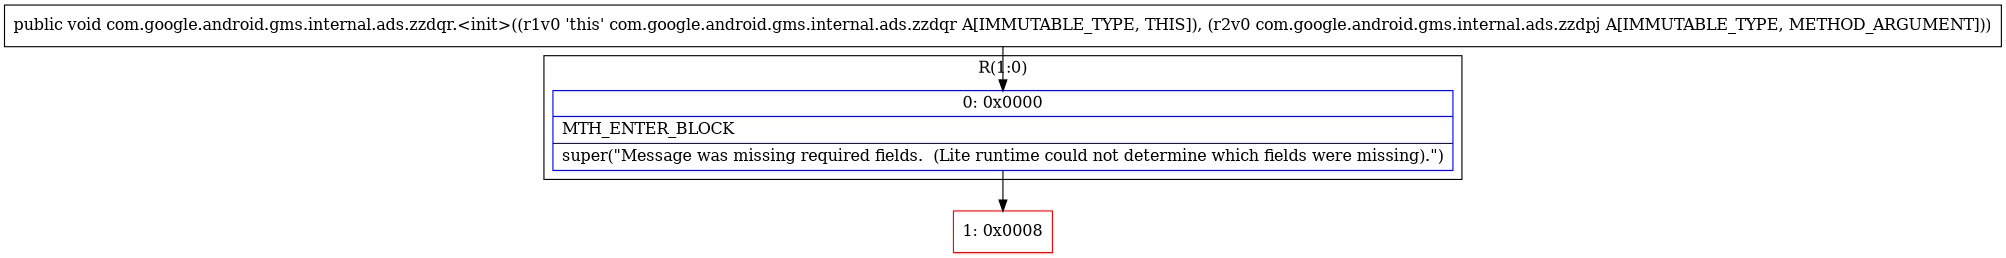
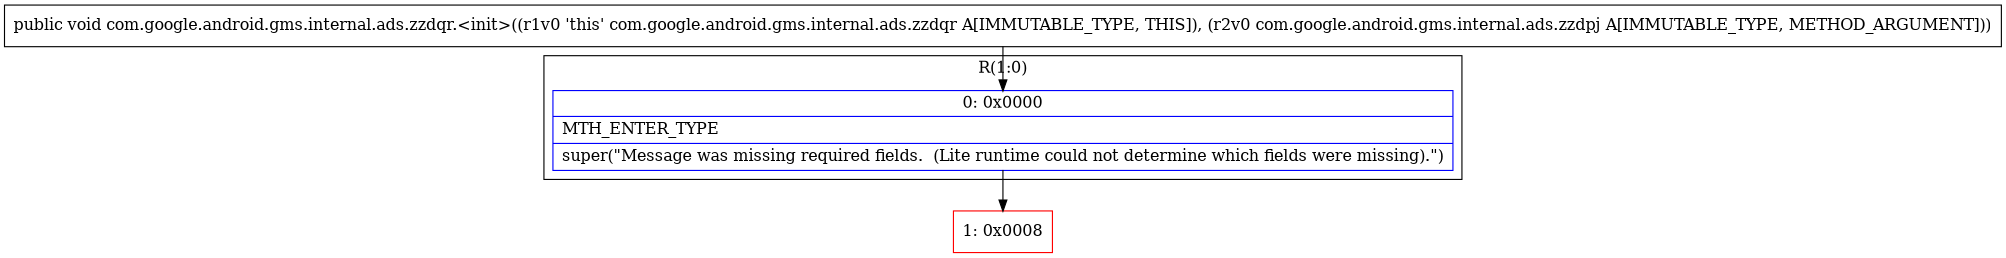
(649, 129) -> (641, 129)
